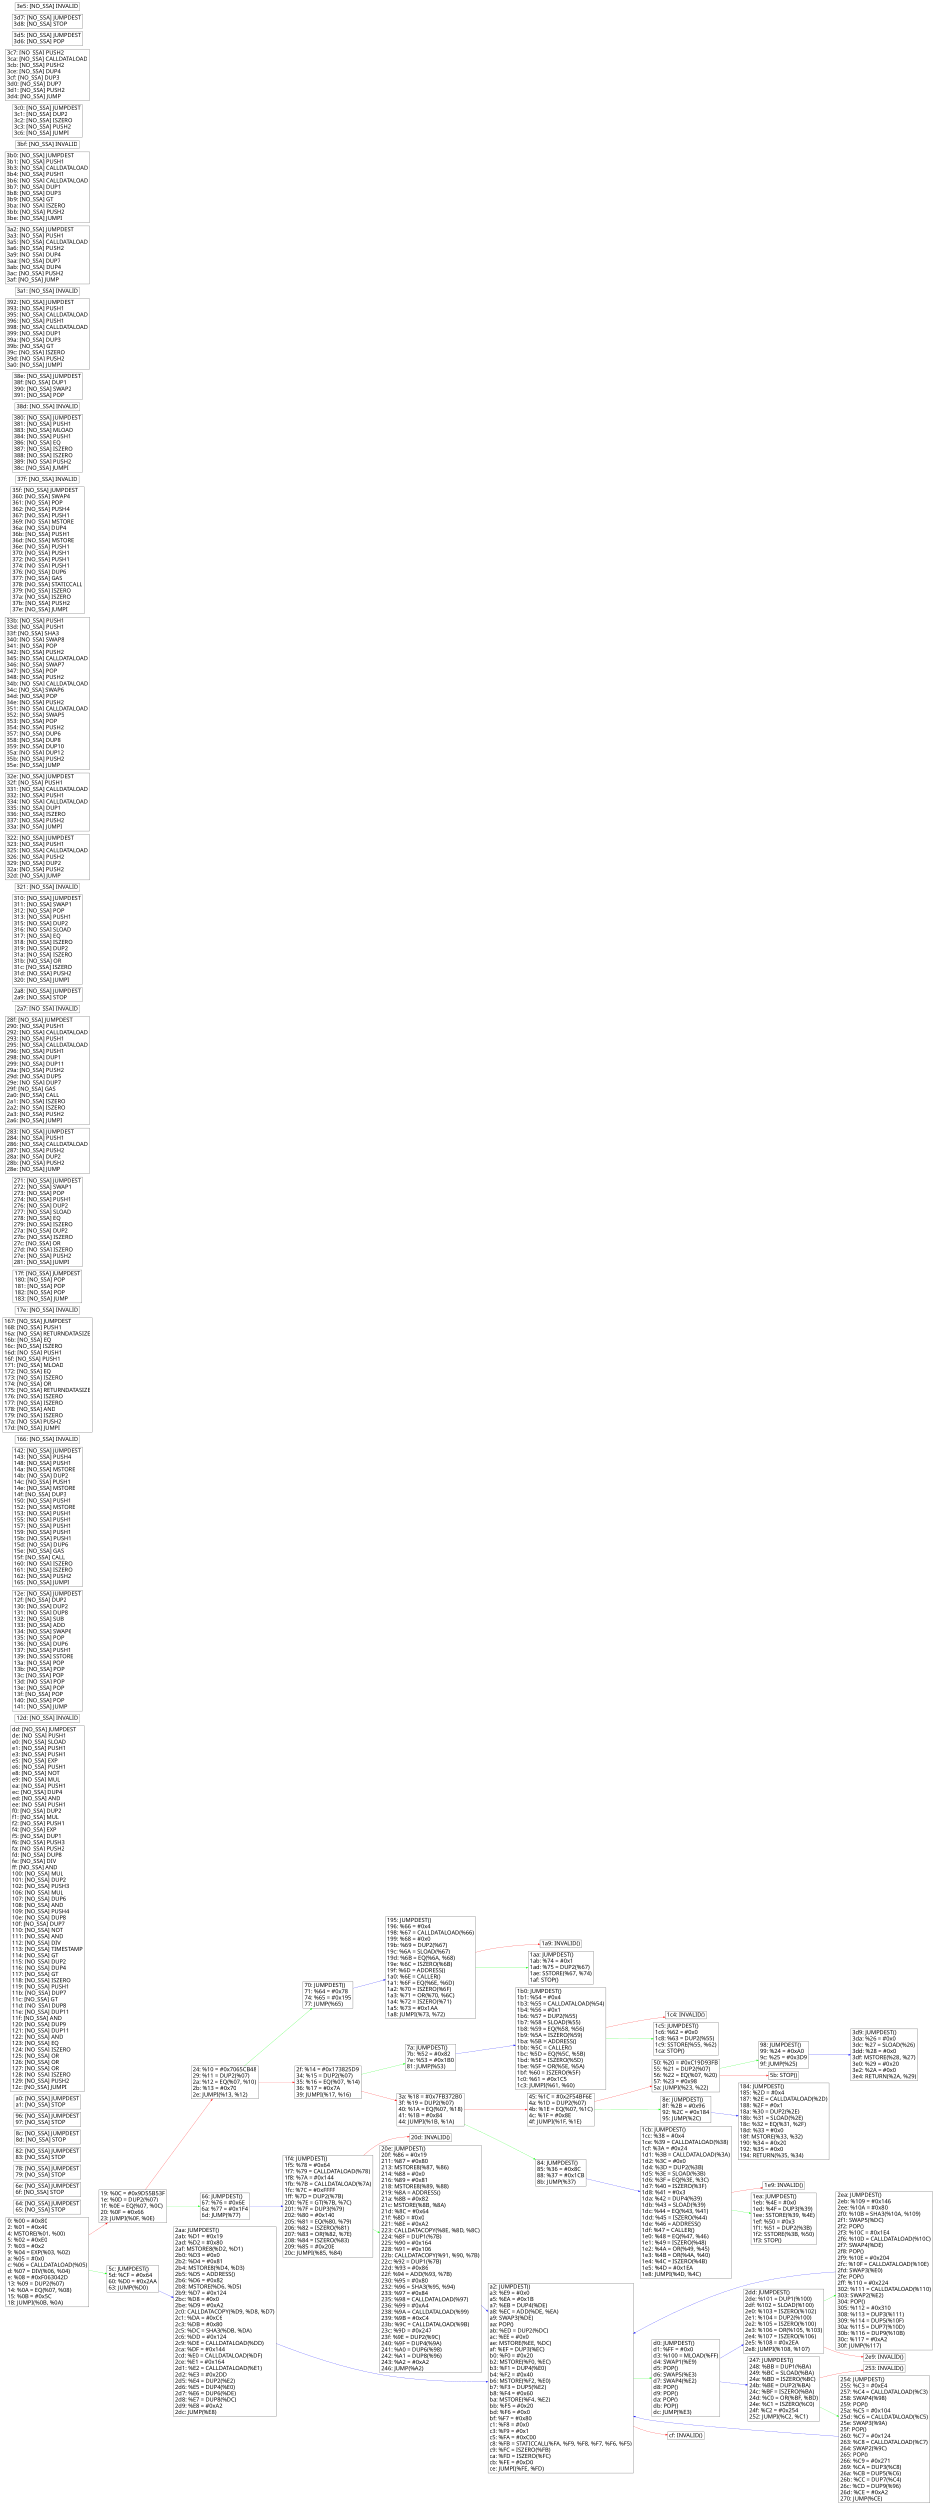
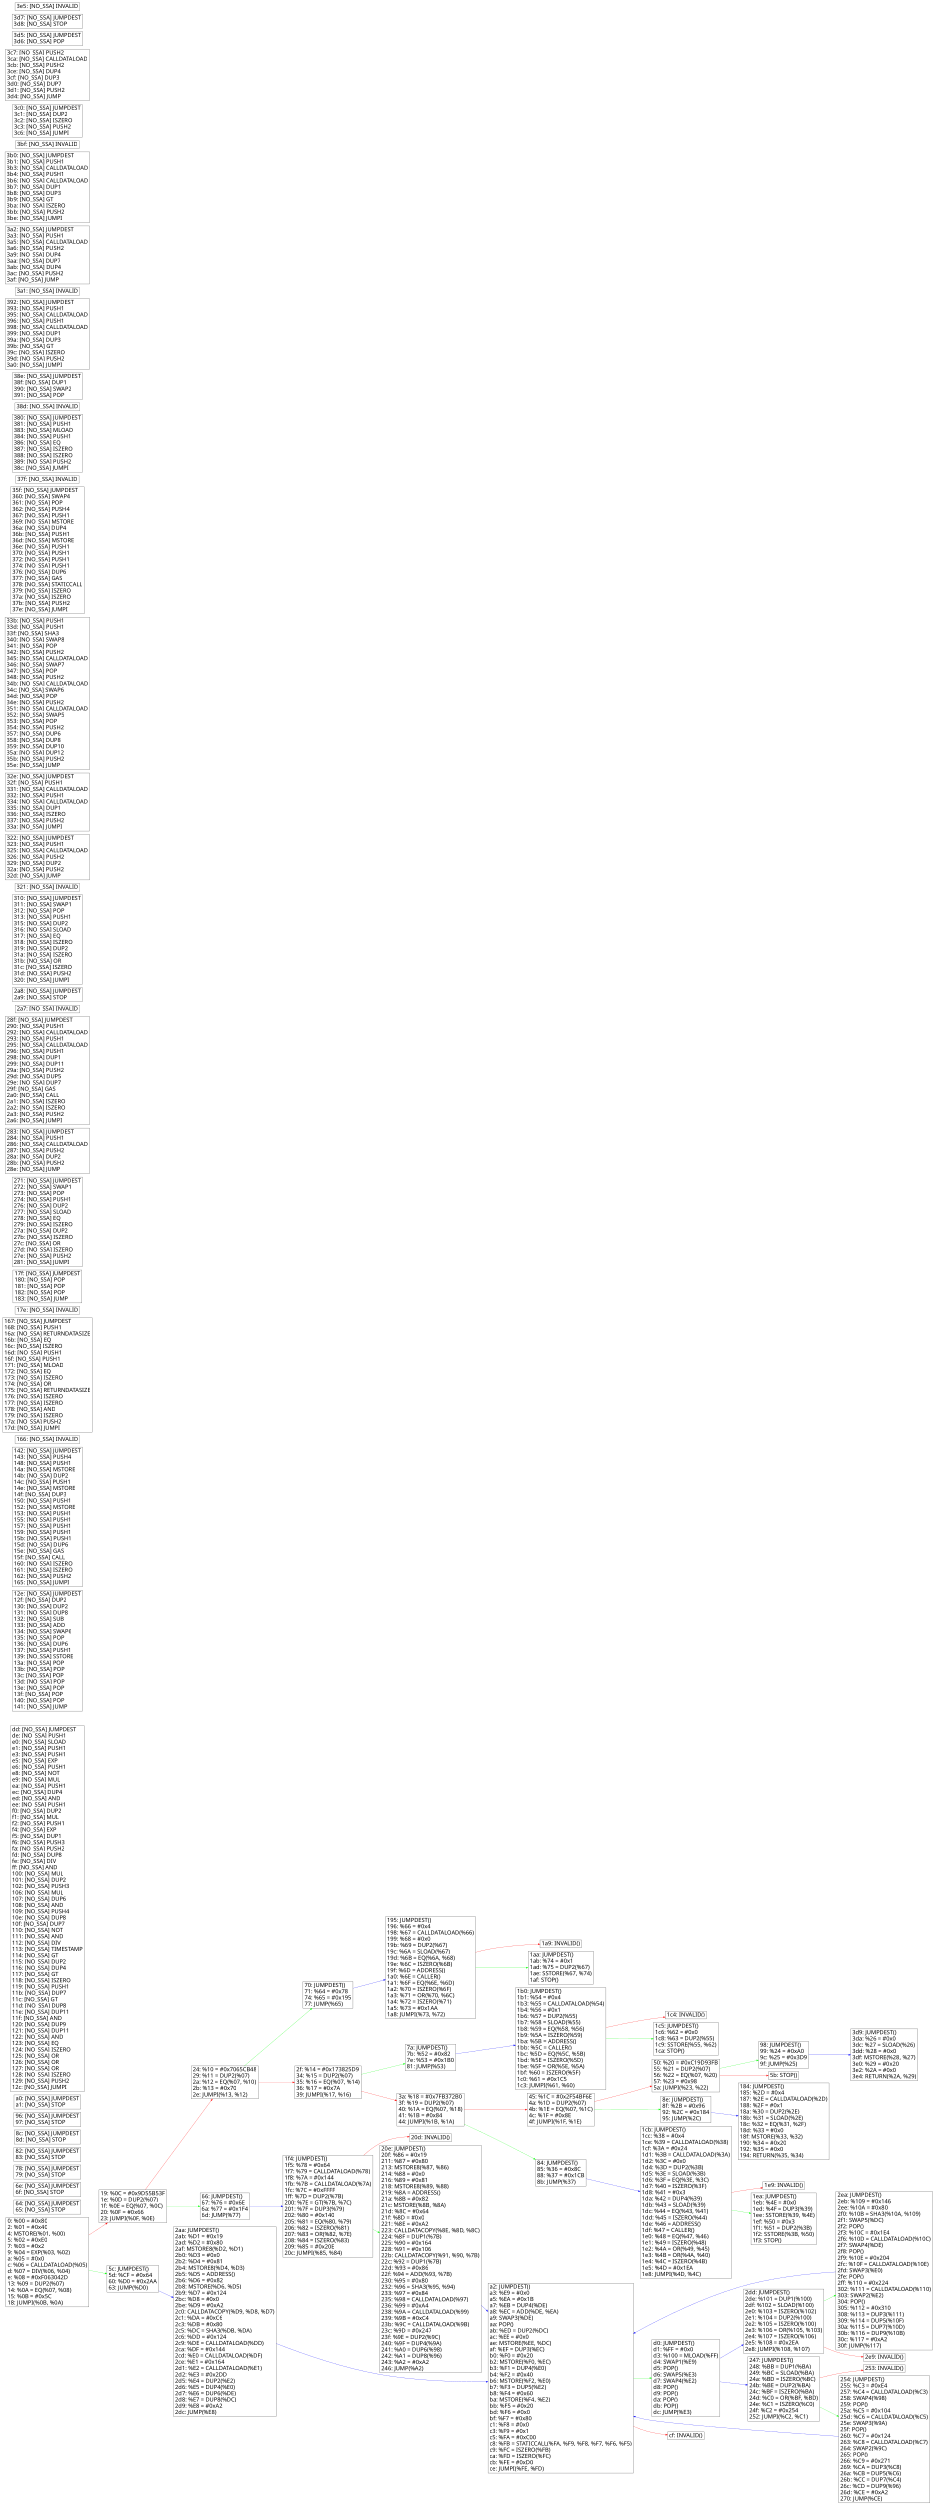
(47, 1718) -> none
